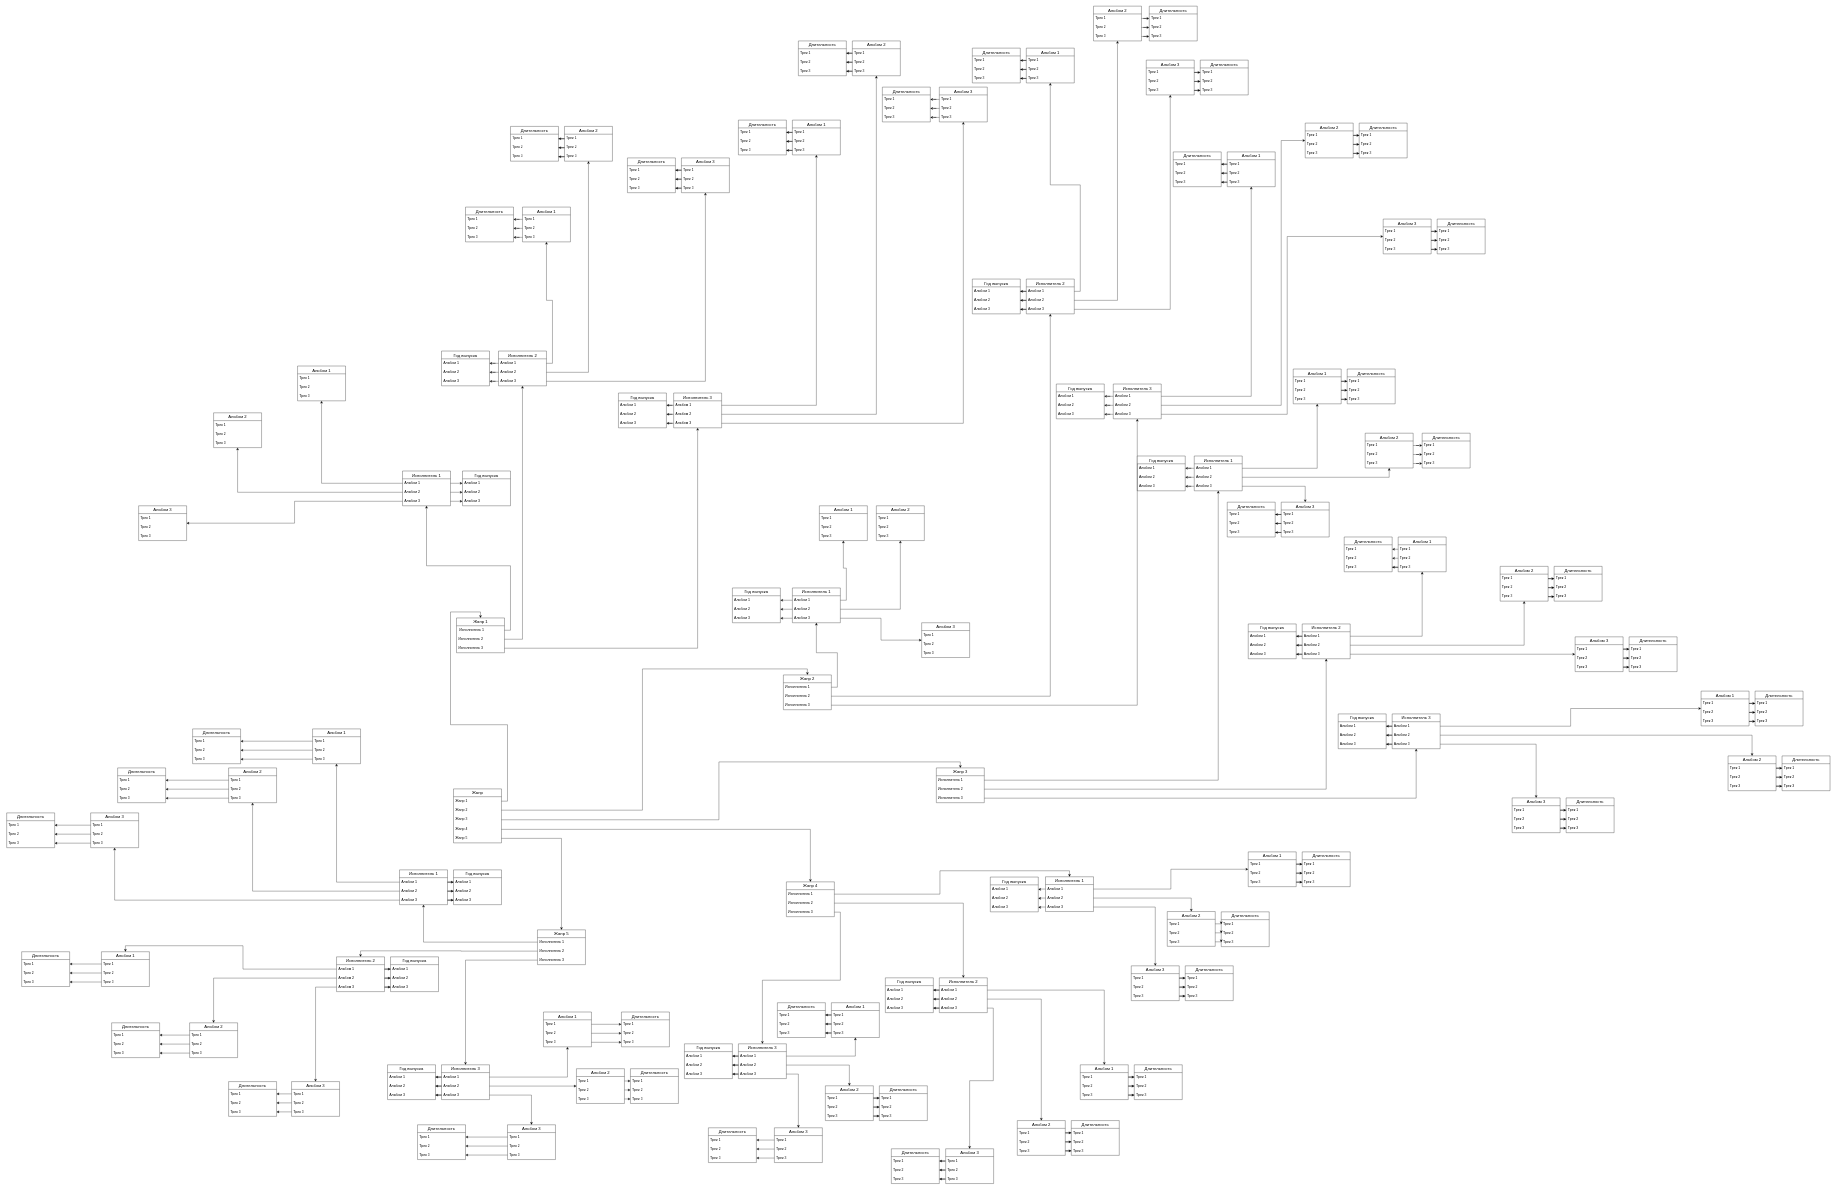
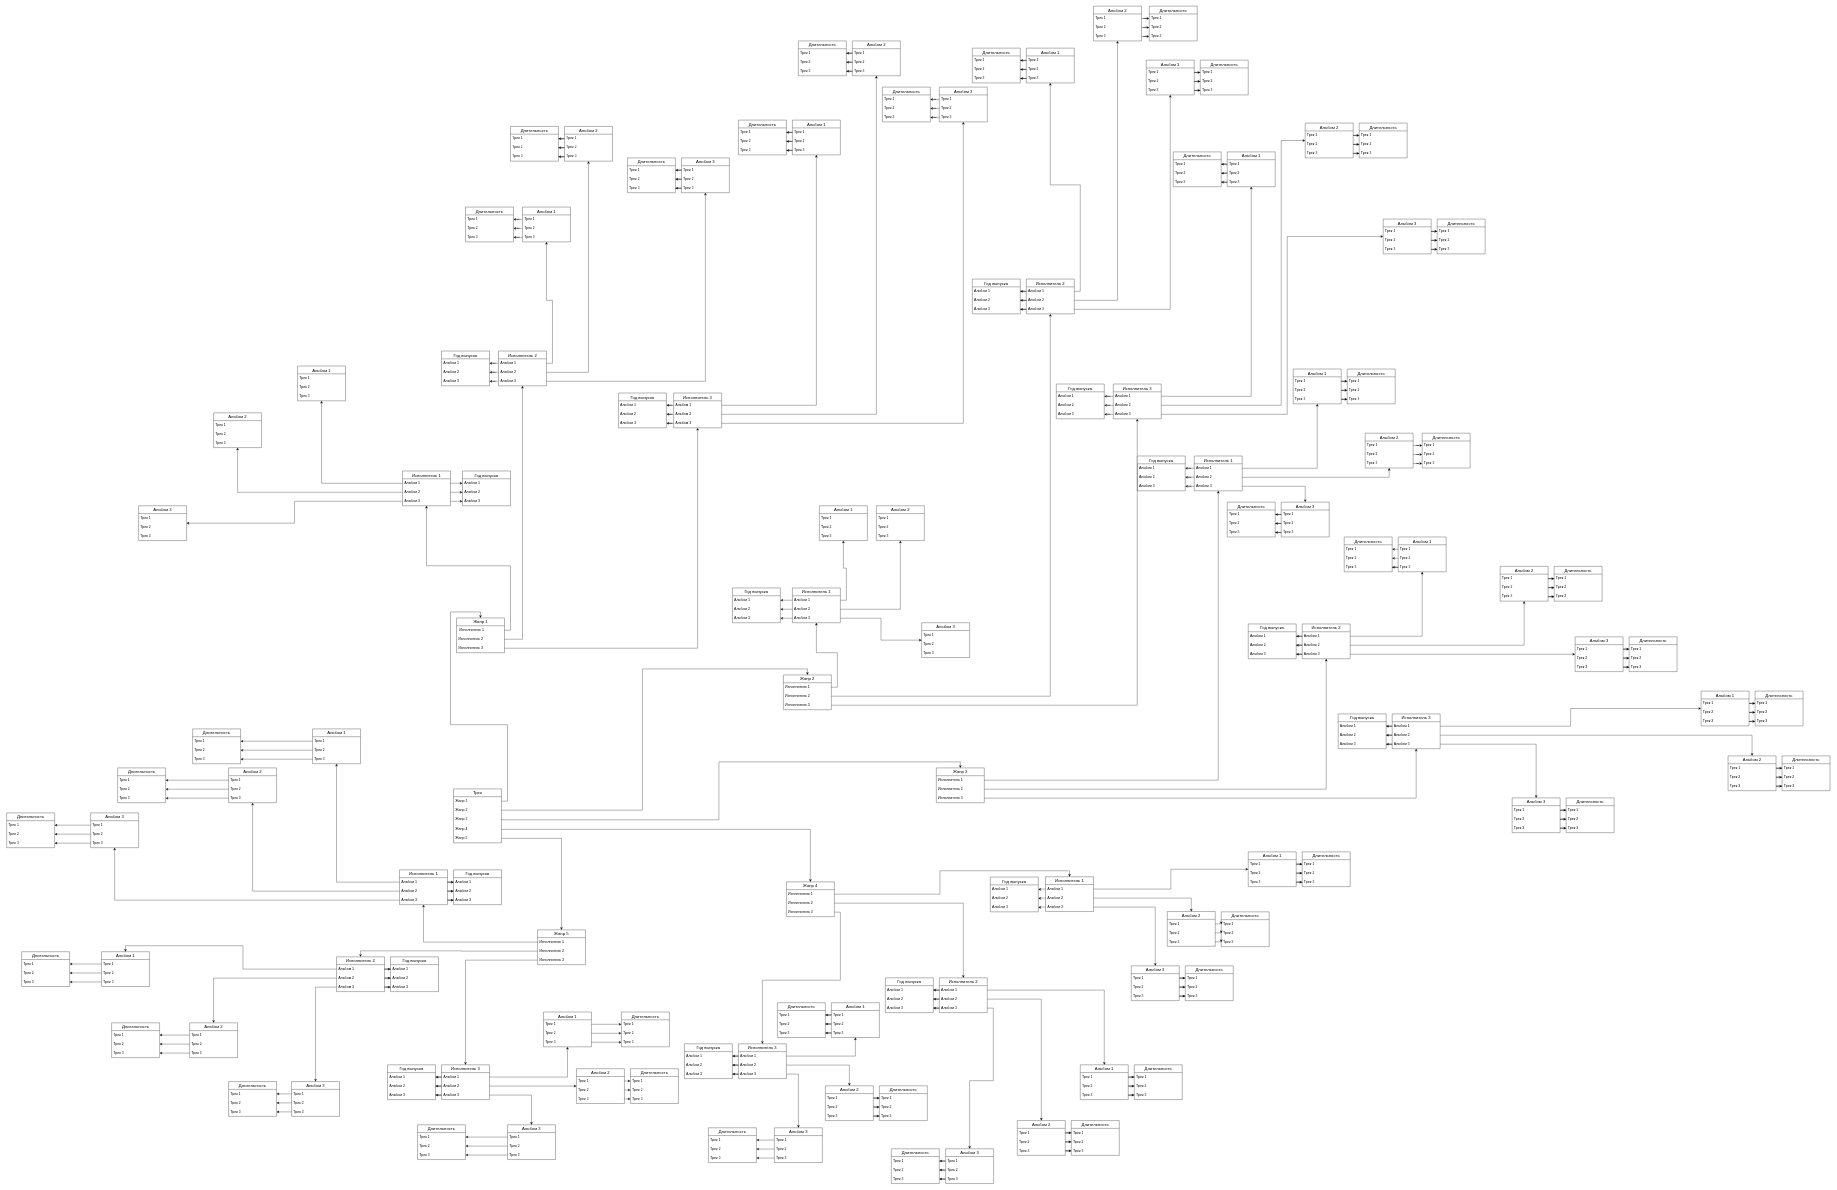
(477, 793) -> (477, 793)
